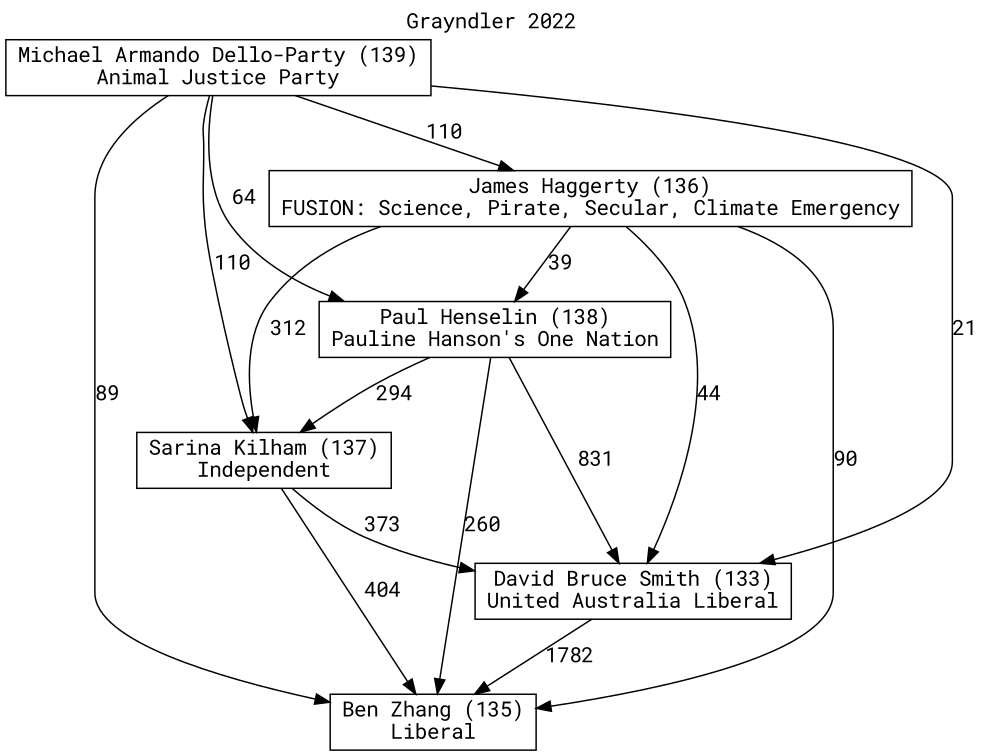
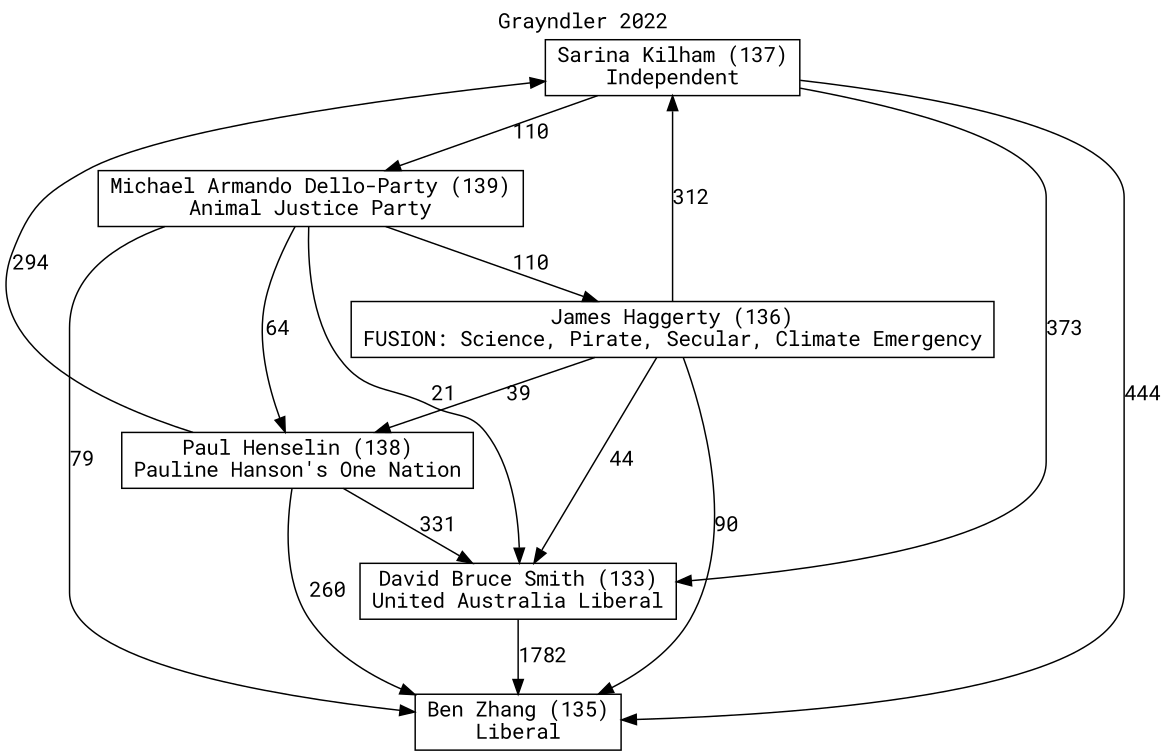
(210, 259) -> (499, 131)
(107, 395) -> (82, 460)
(596, 460) -> (438, 526)
(382, 591) -> (1143, 395)
